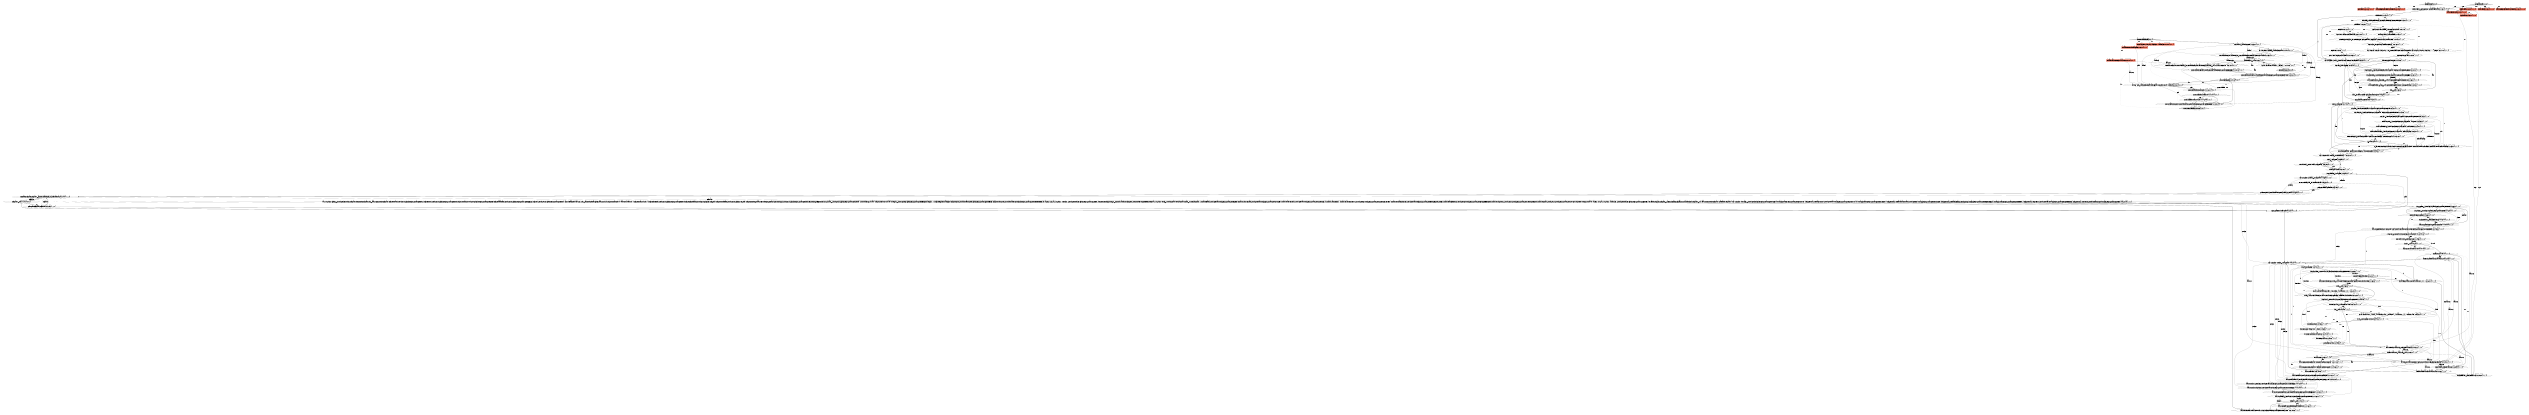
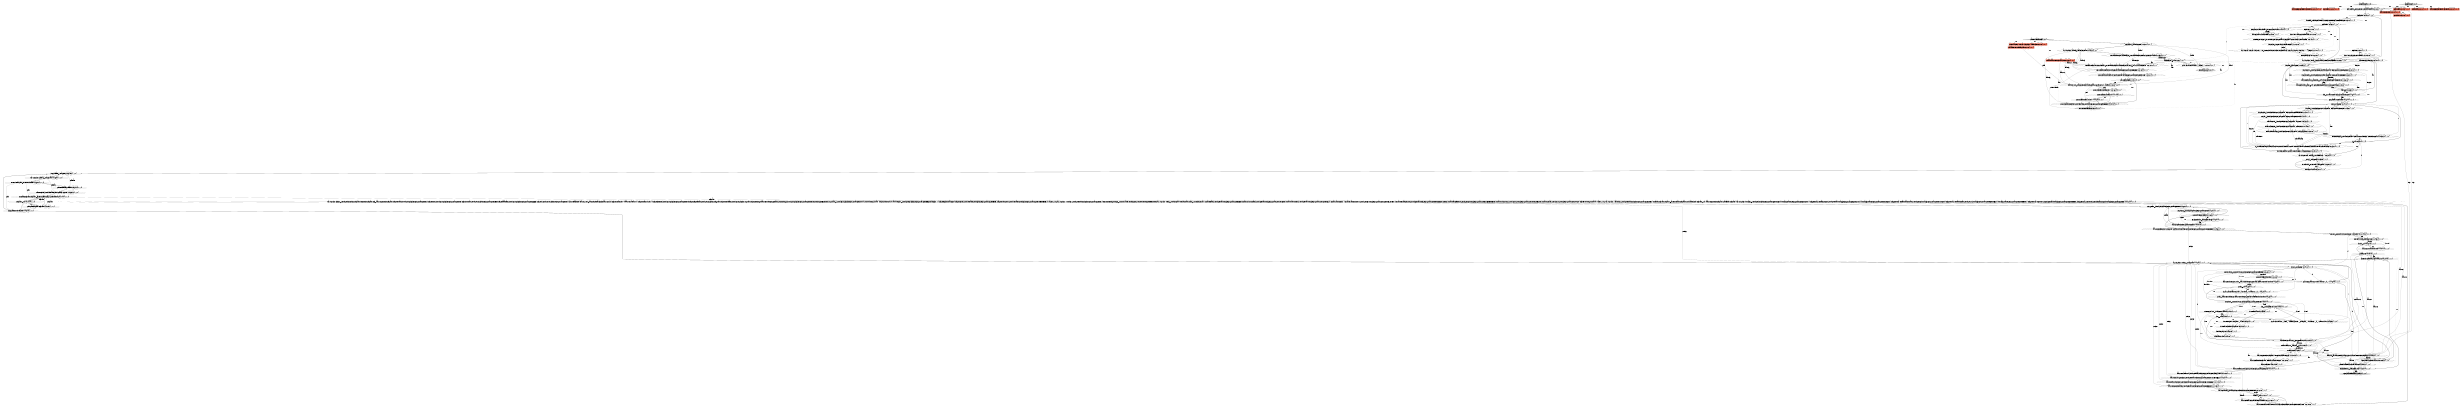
(2340, 164) -> (2357, 167)
(2327, 315) -> (2241, 314)
none -> (2355, 374)
